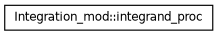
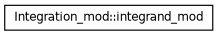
(109, 18) -> (109, 18)
